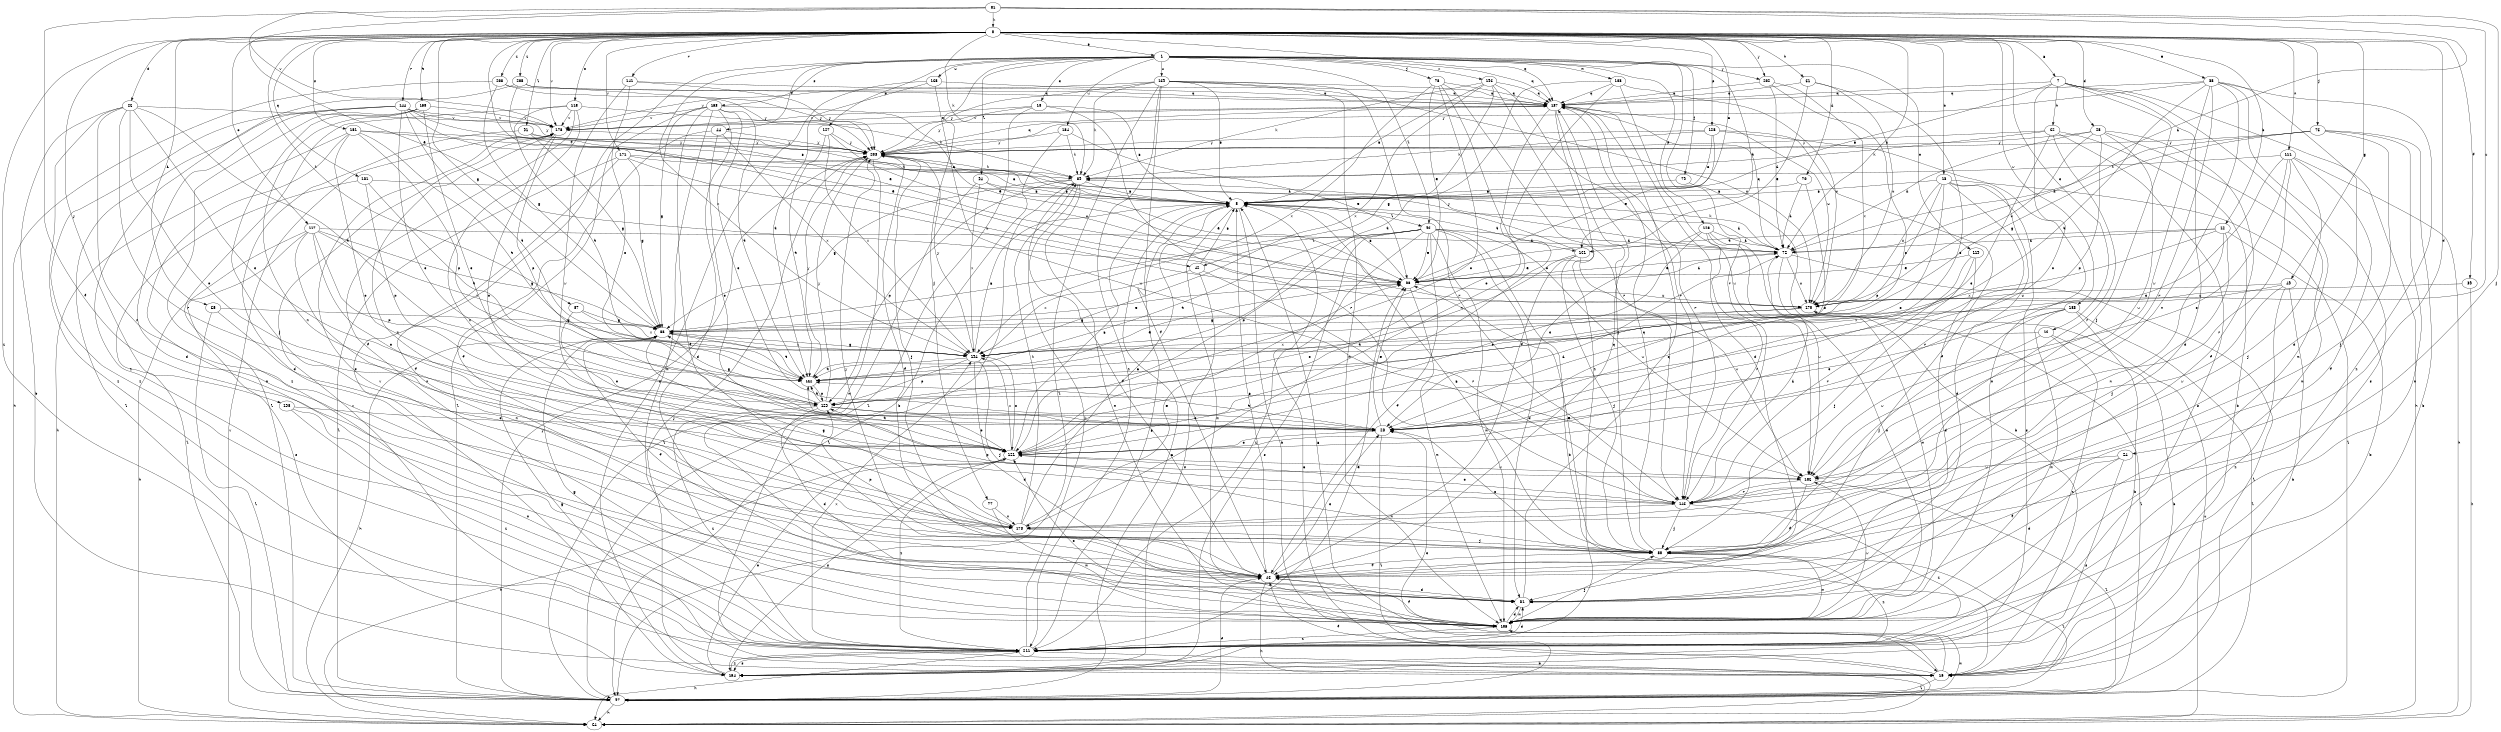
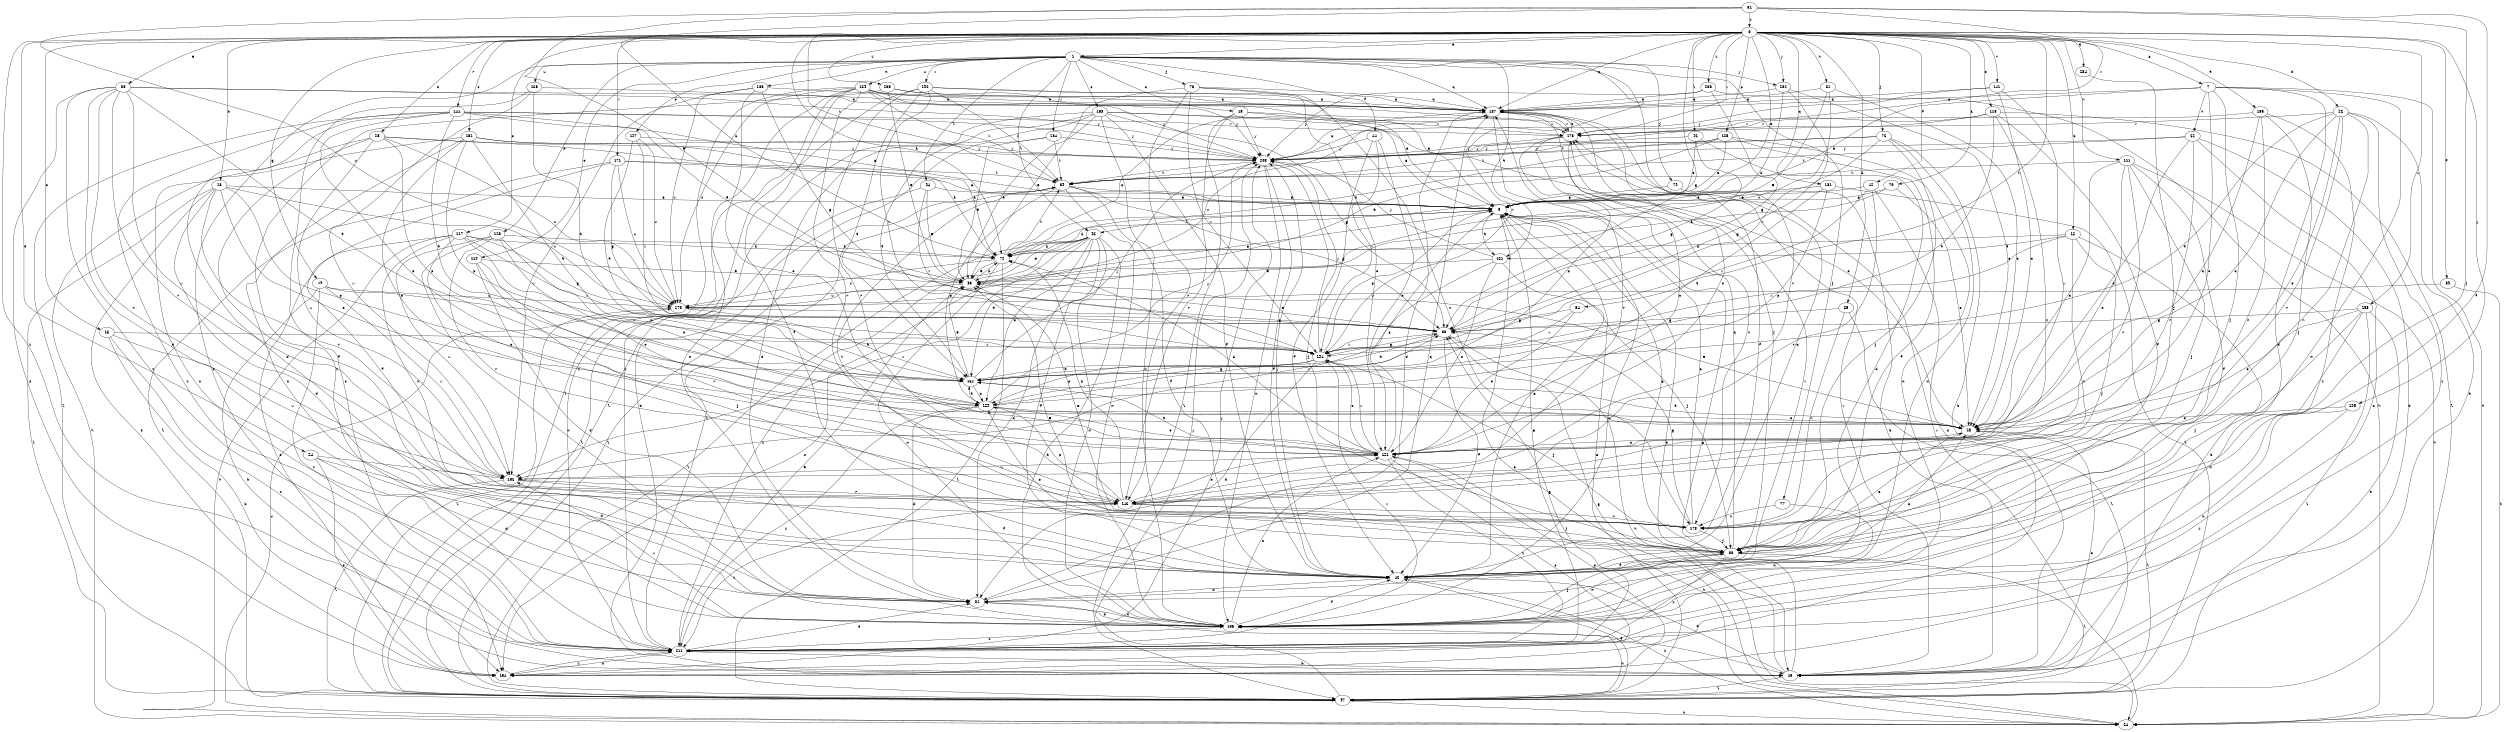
none -> (2083, 72)
(1296, 241) -> (522, 685)
(576, 308) -> (1577, 308)
(1435, 455) -> none
(779, 677) -> none
